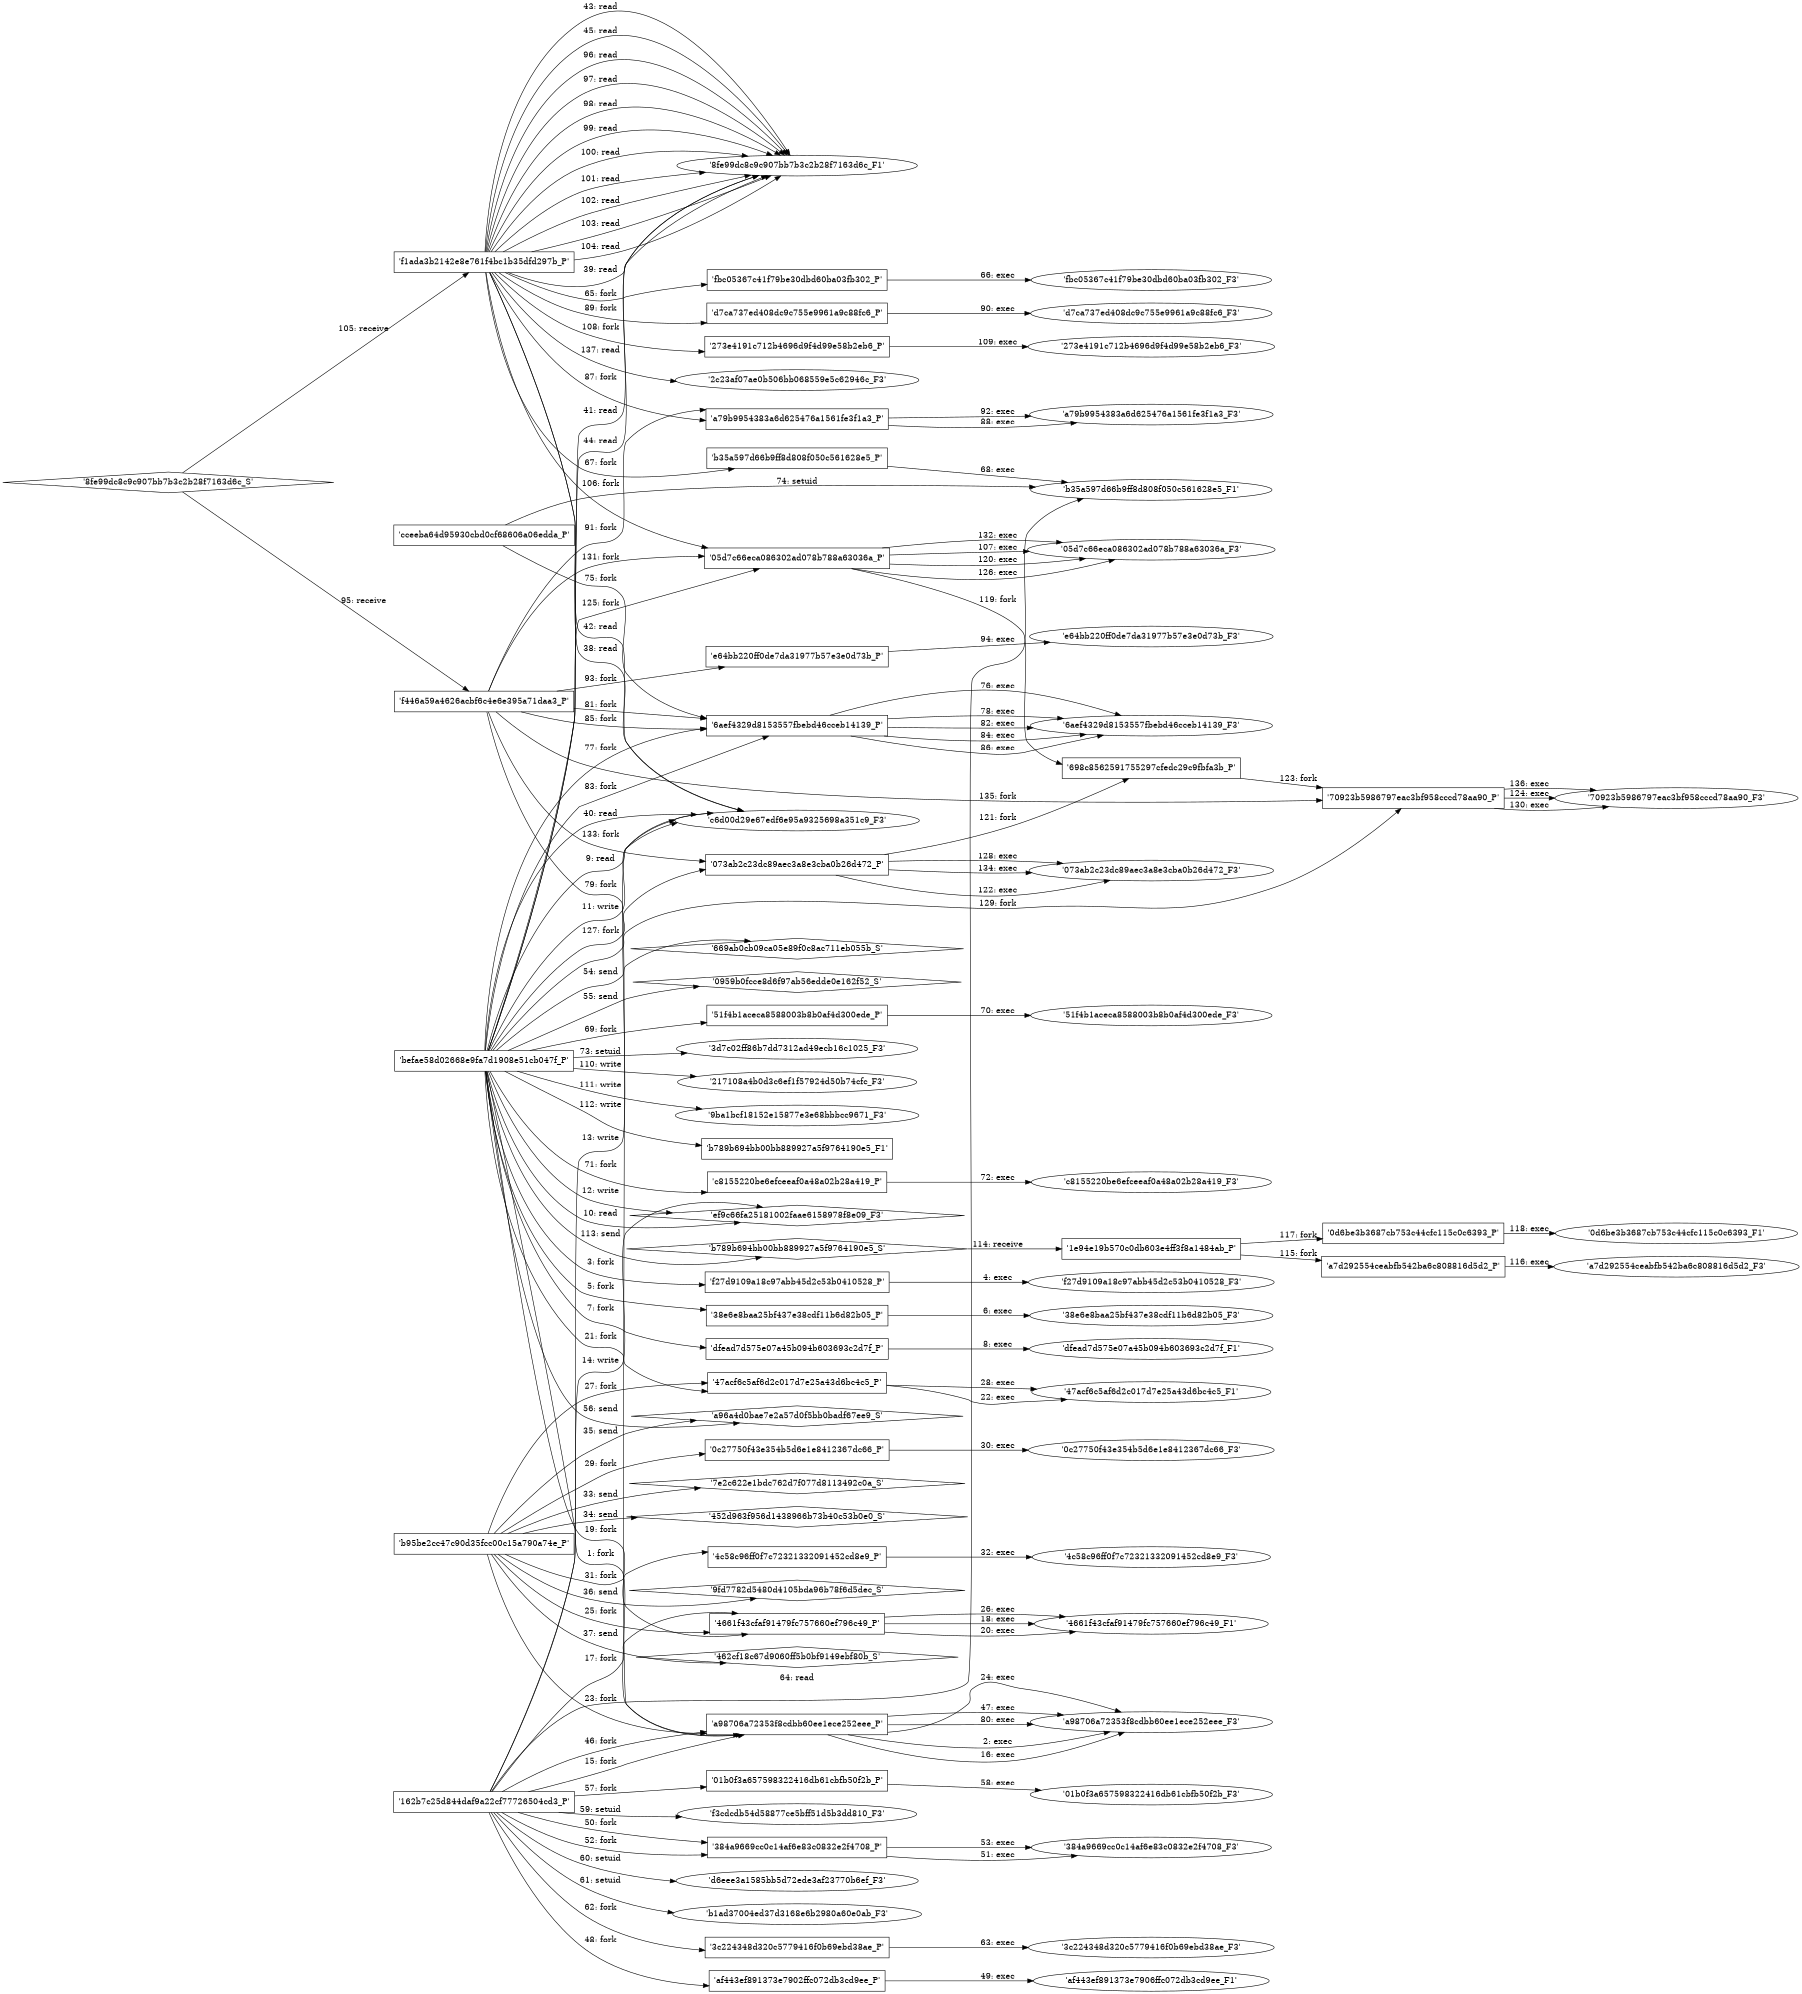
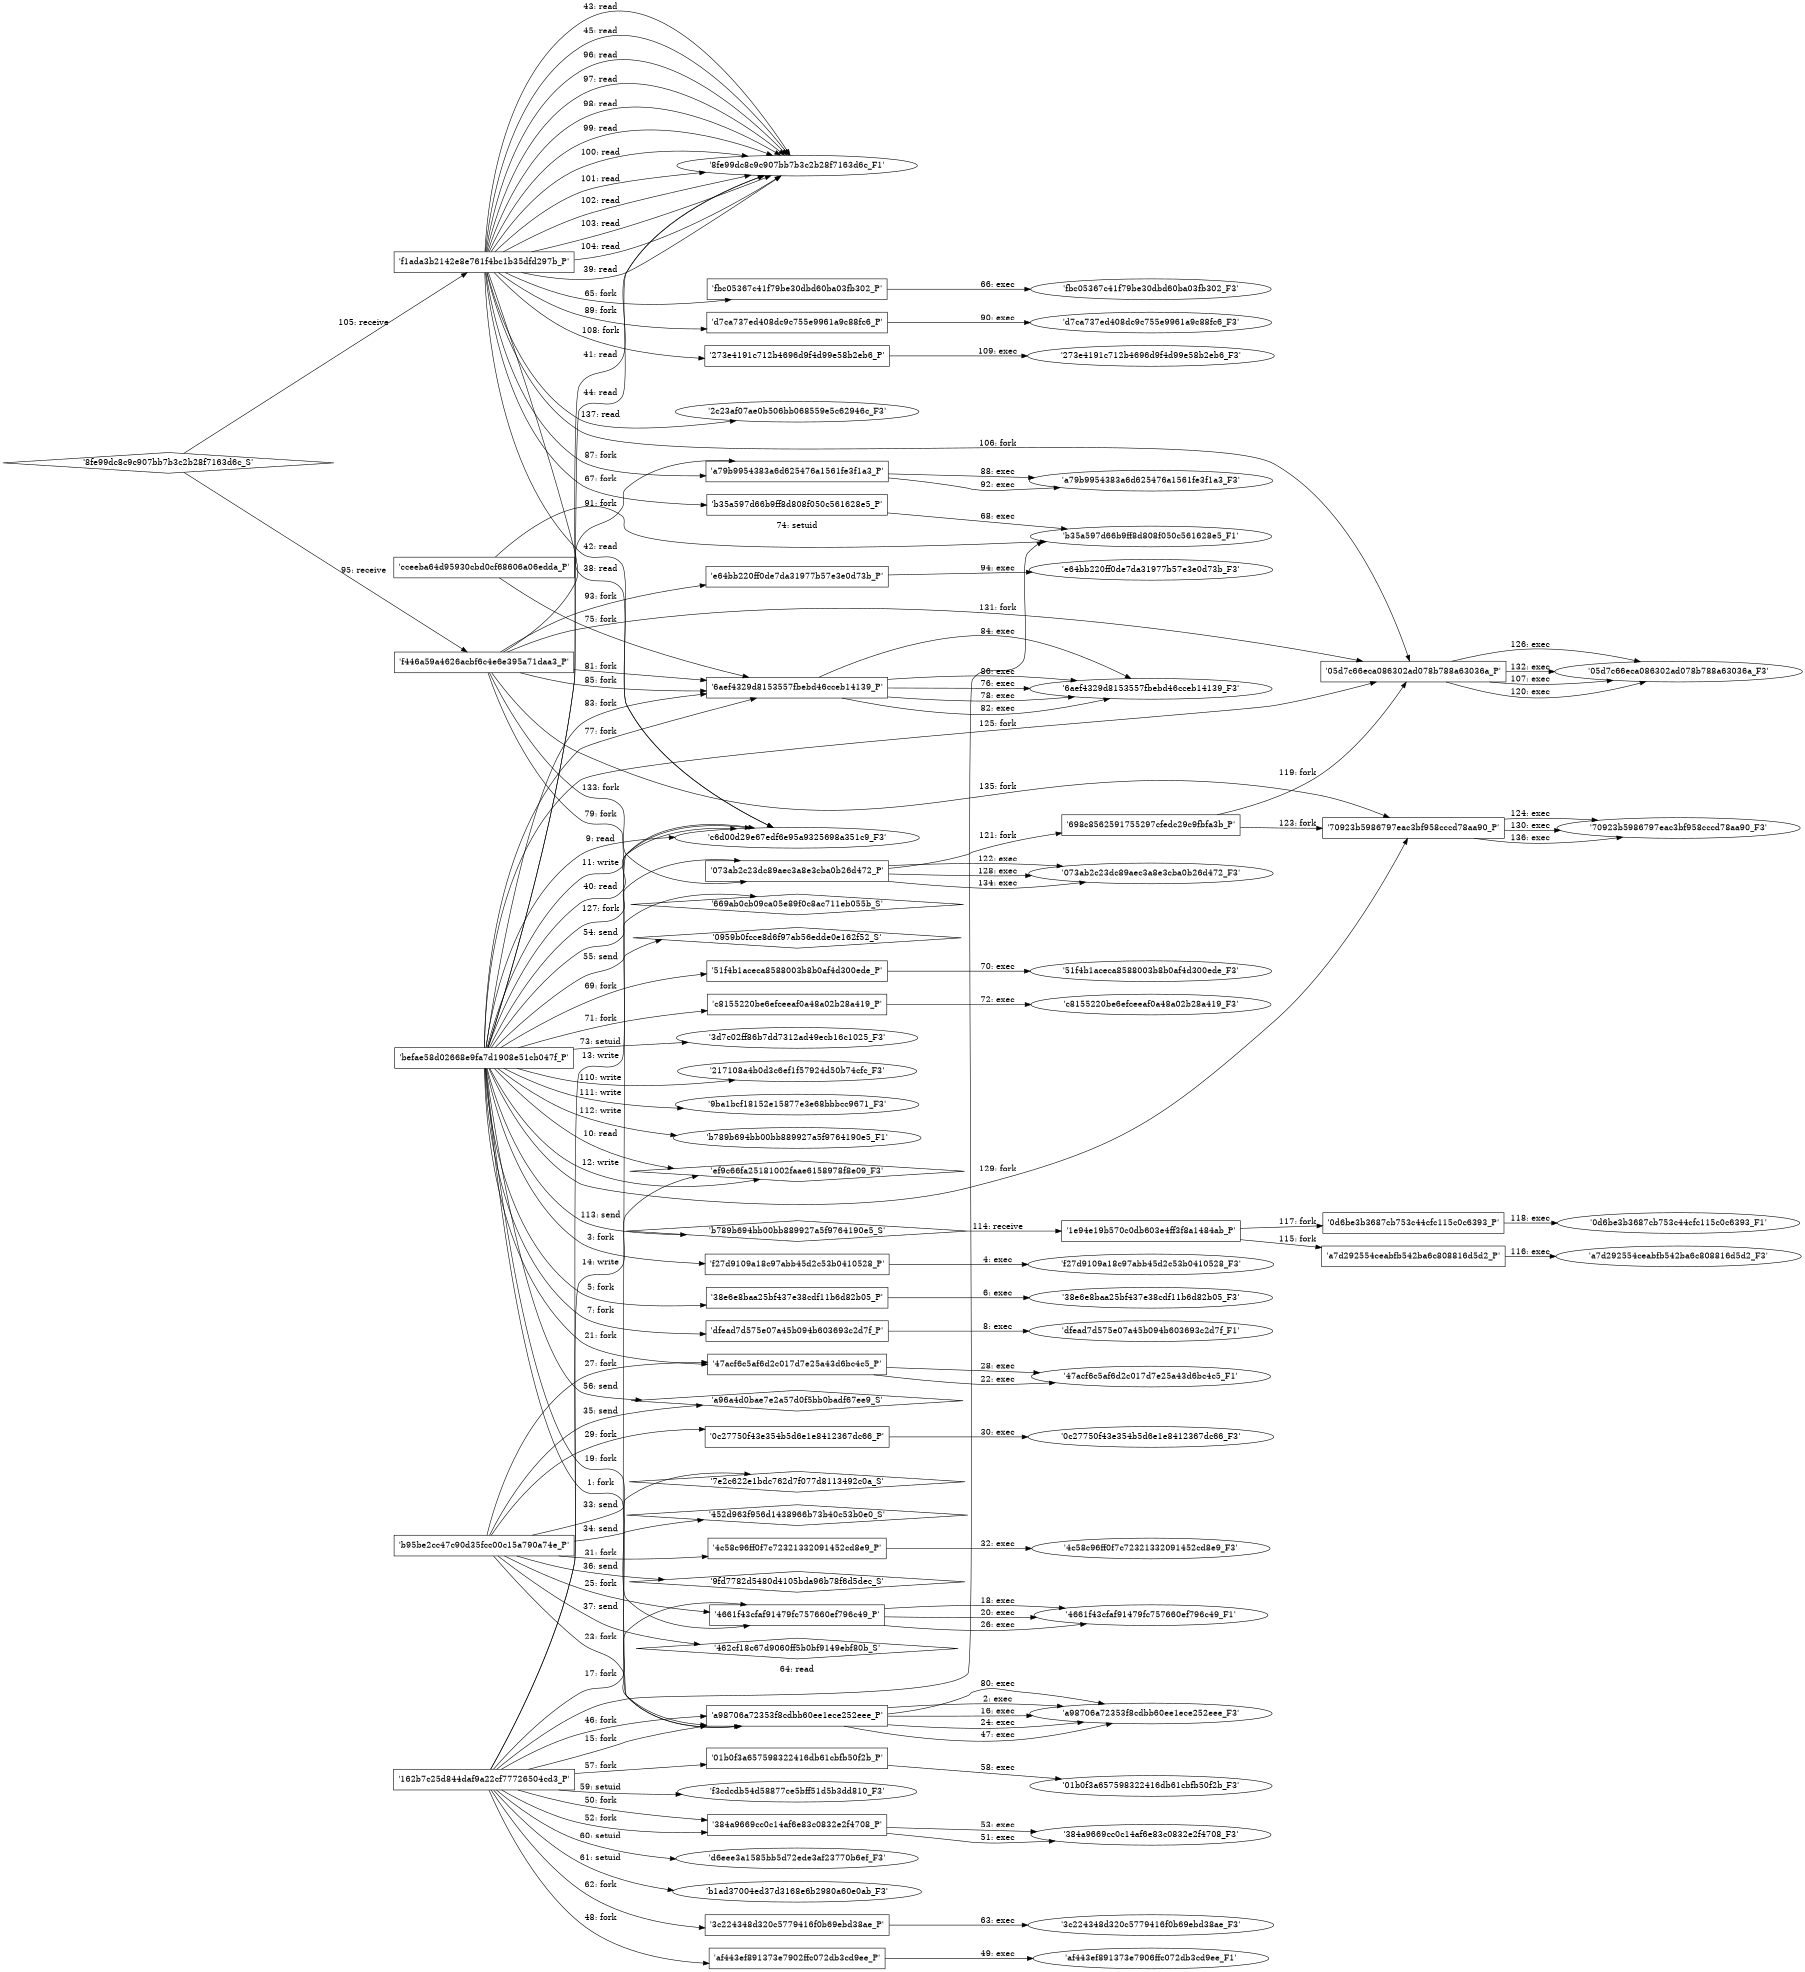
(1008, 620) -> (1324, 772)
(797, 1149) -> (797, 1138)
